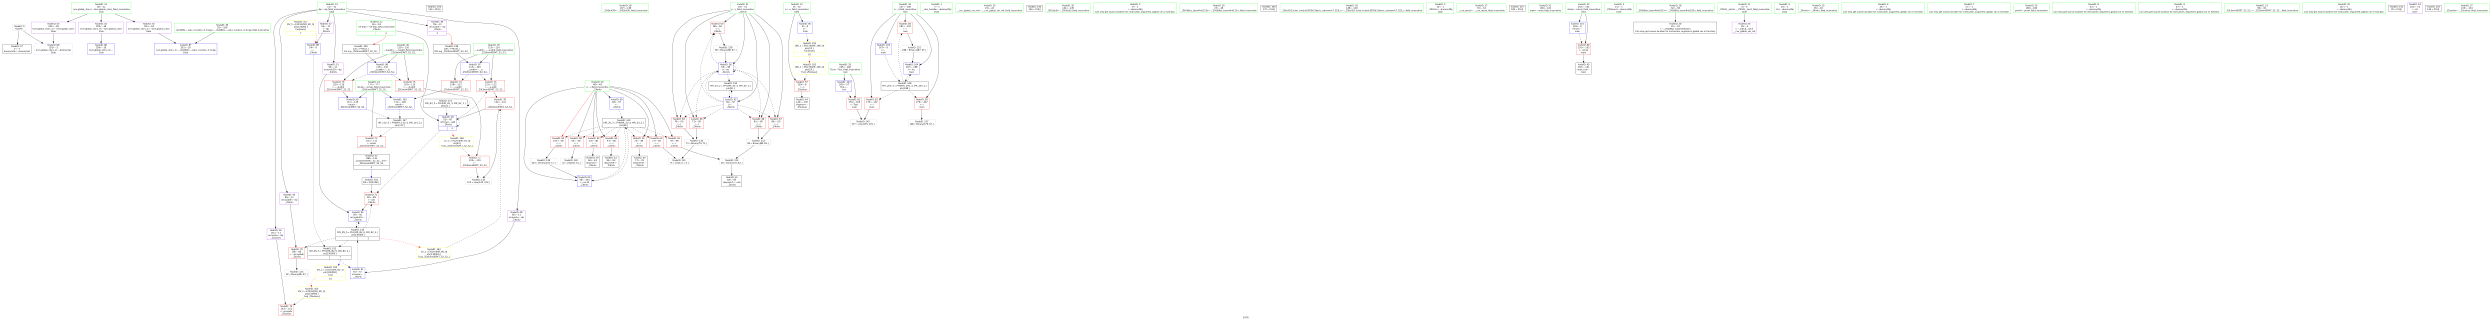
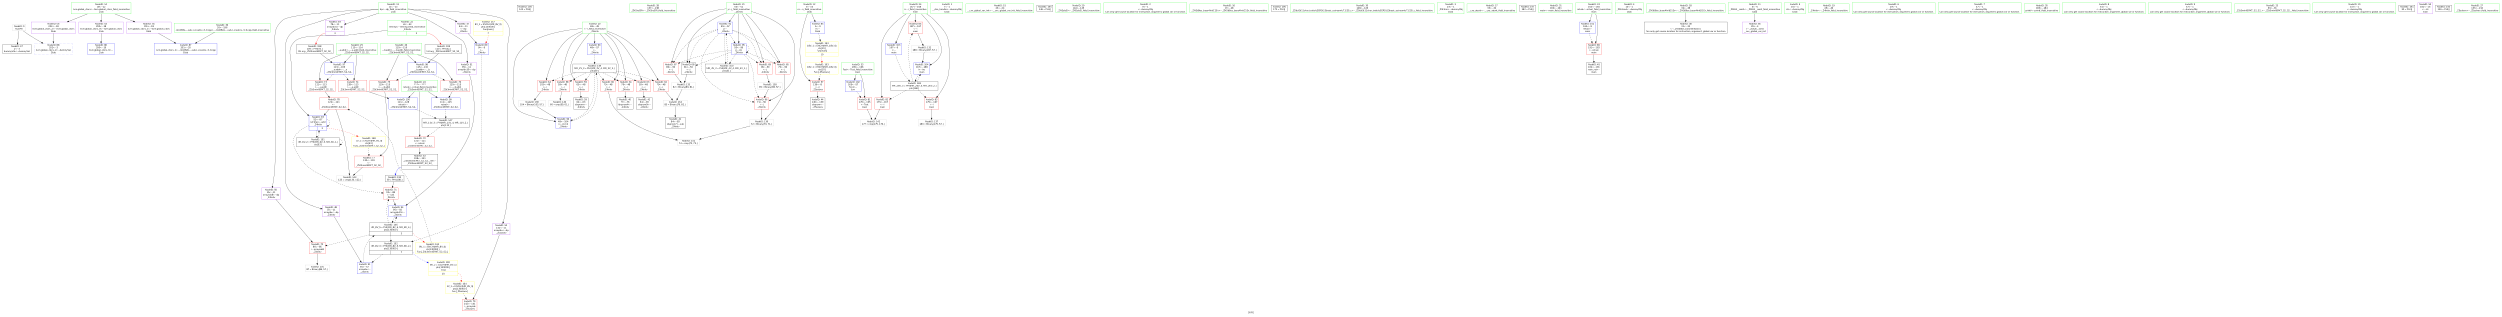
(726, 57) -> (767, 93)
(473, 108) -> (317, 133)
(578, 113) -> (558, 50)
(758, 123) -> (688, 68)
